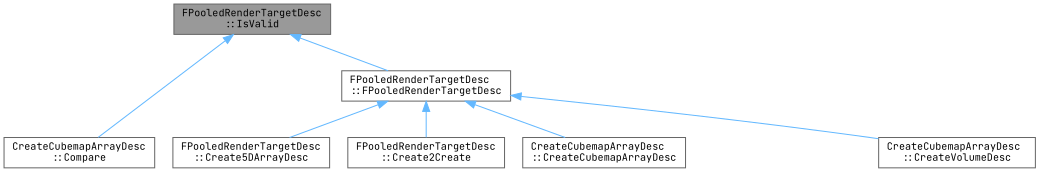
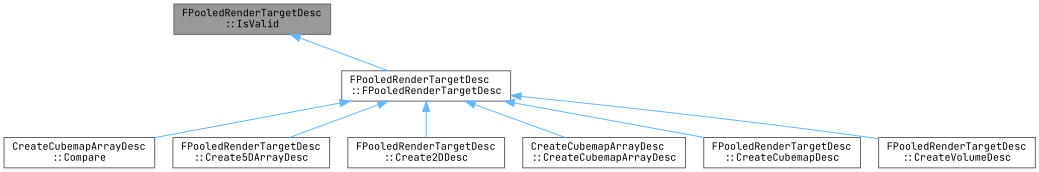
(162, 89) -> (247, 120)
(426, 153) -> (426, 153)
none -> (782, 153)
(957, 153) -> (957, 153)
